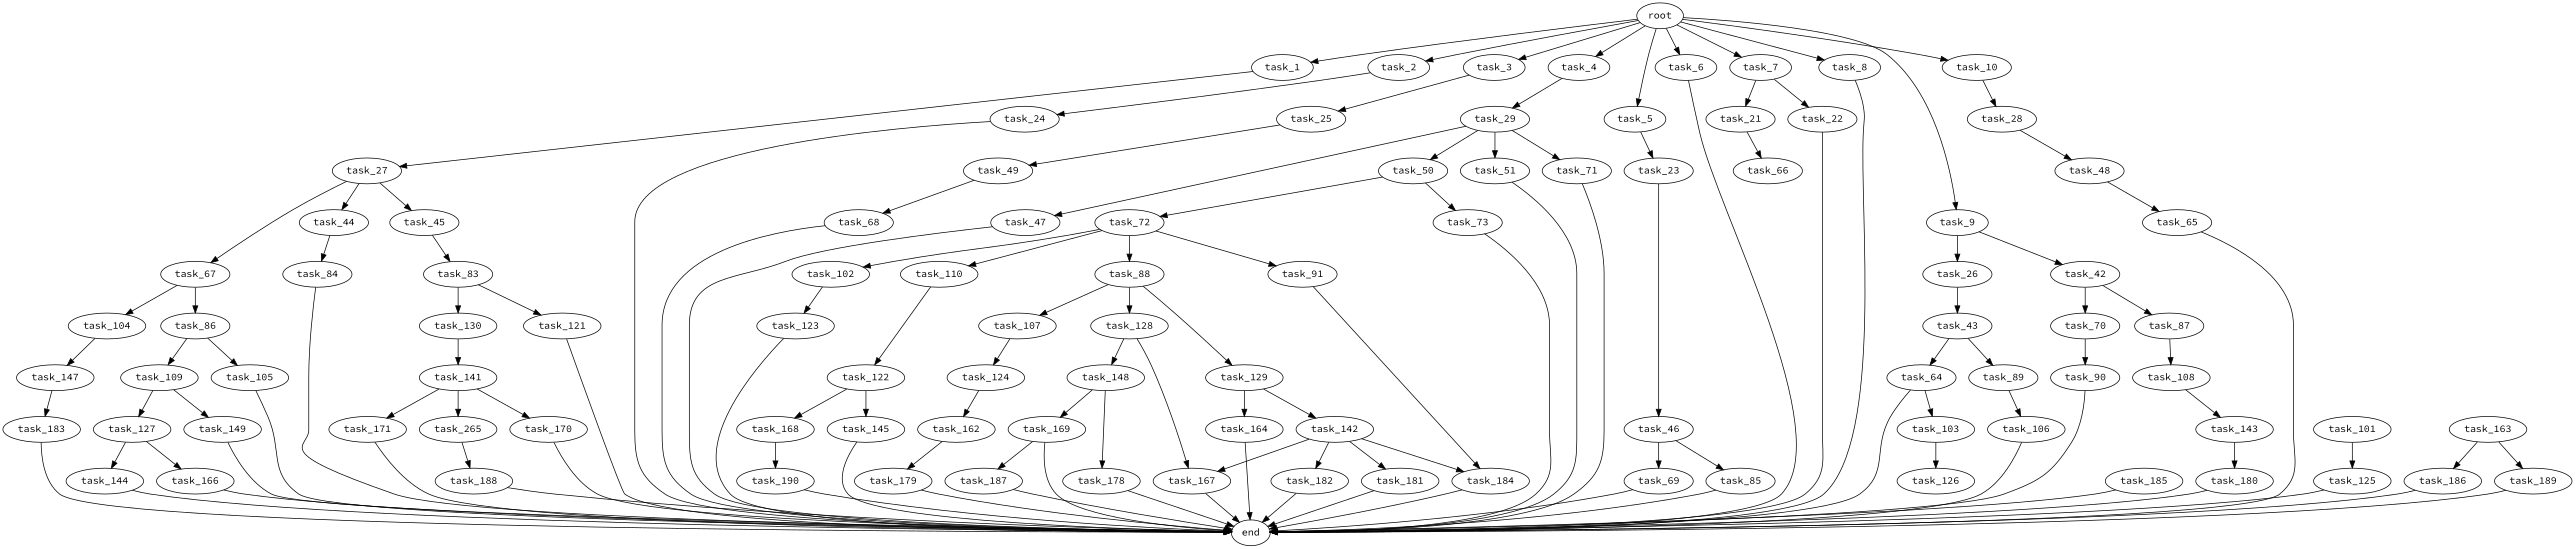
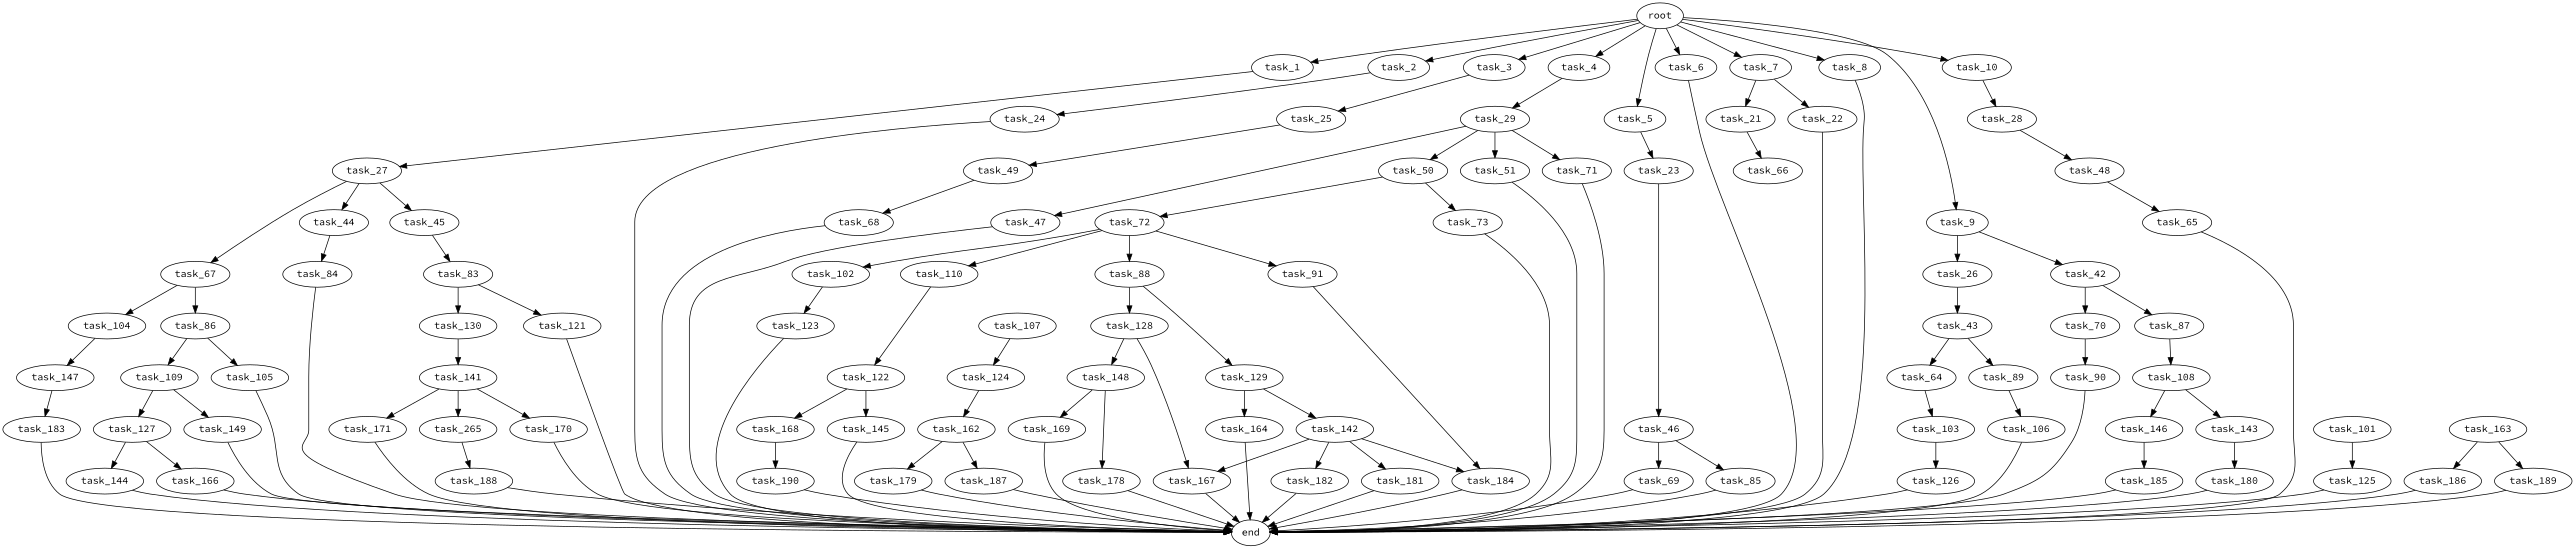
(1077, 298) -> none
none -> (2144, 429)
(1018, 453) -> (968, 452)
(1805, 509) -> (1593, 523)
